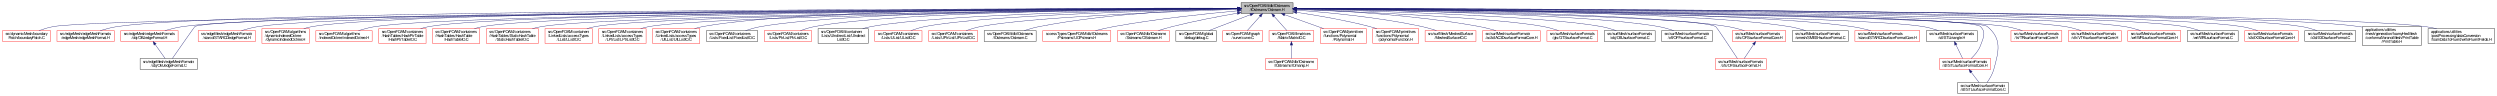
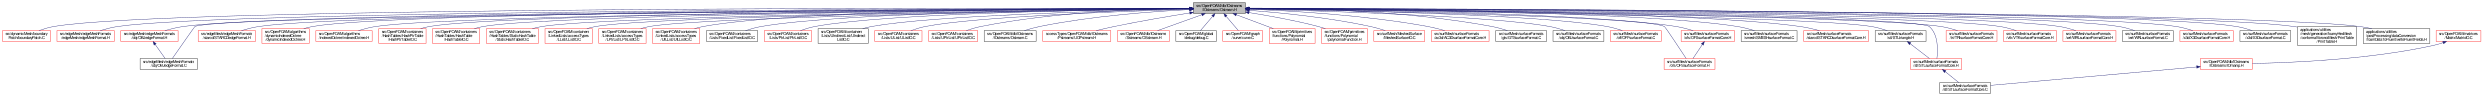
(1673, 14) -> (2094, 76)
(1280, 23) -> none
(1572, 36) -> (1521, 36)
(1687, 36) -> (1636, 36)
